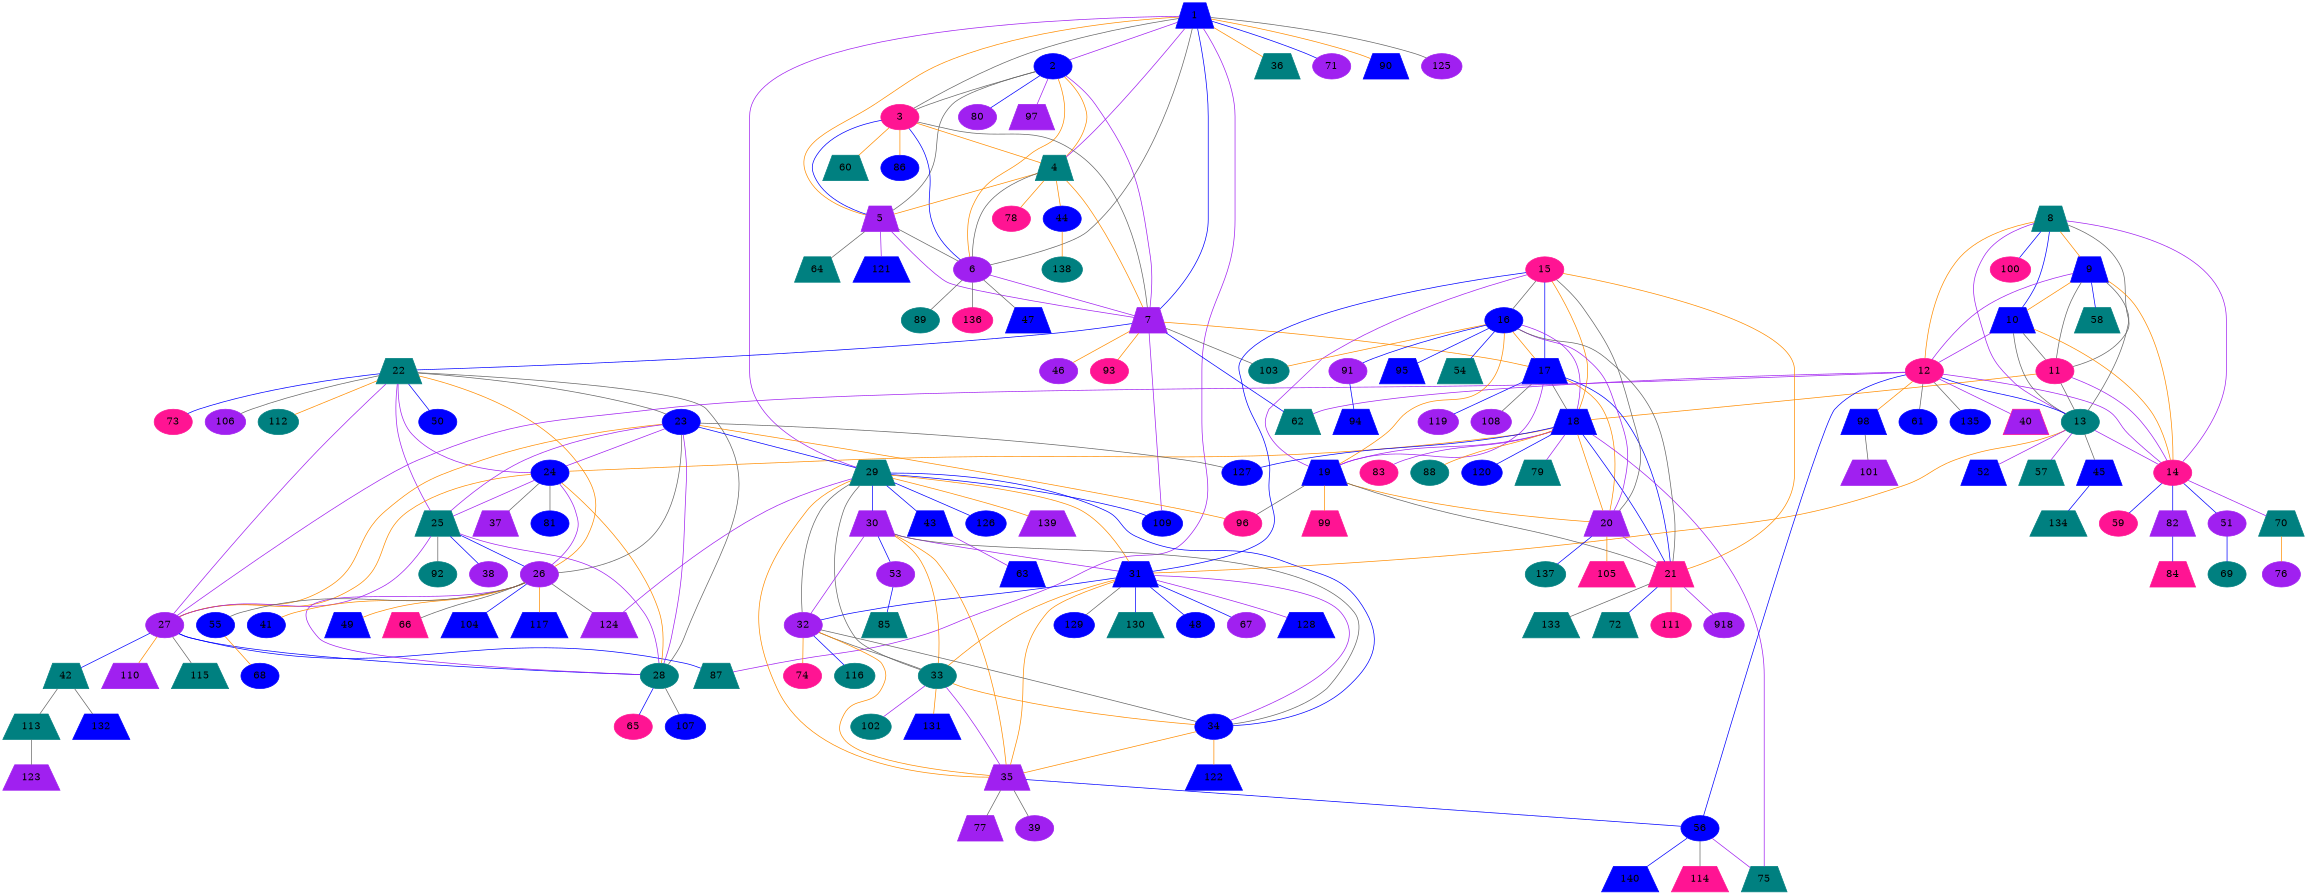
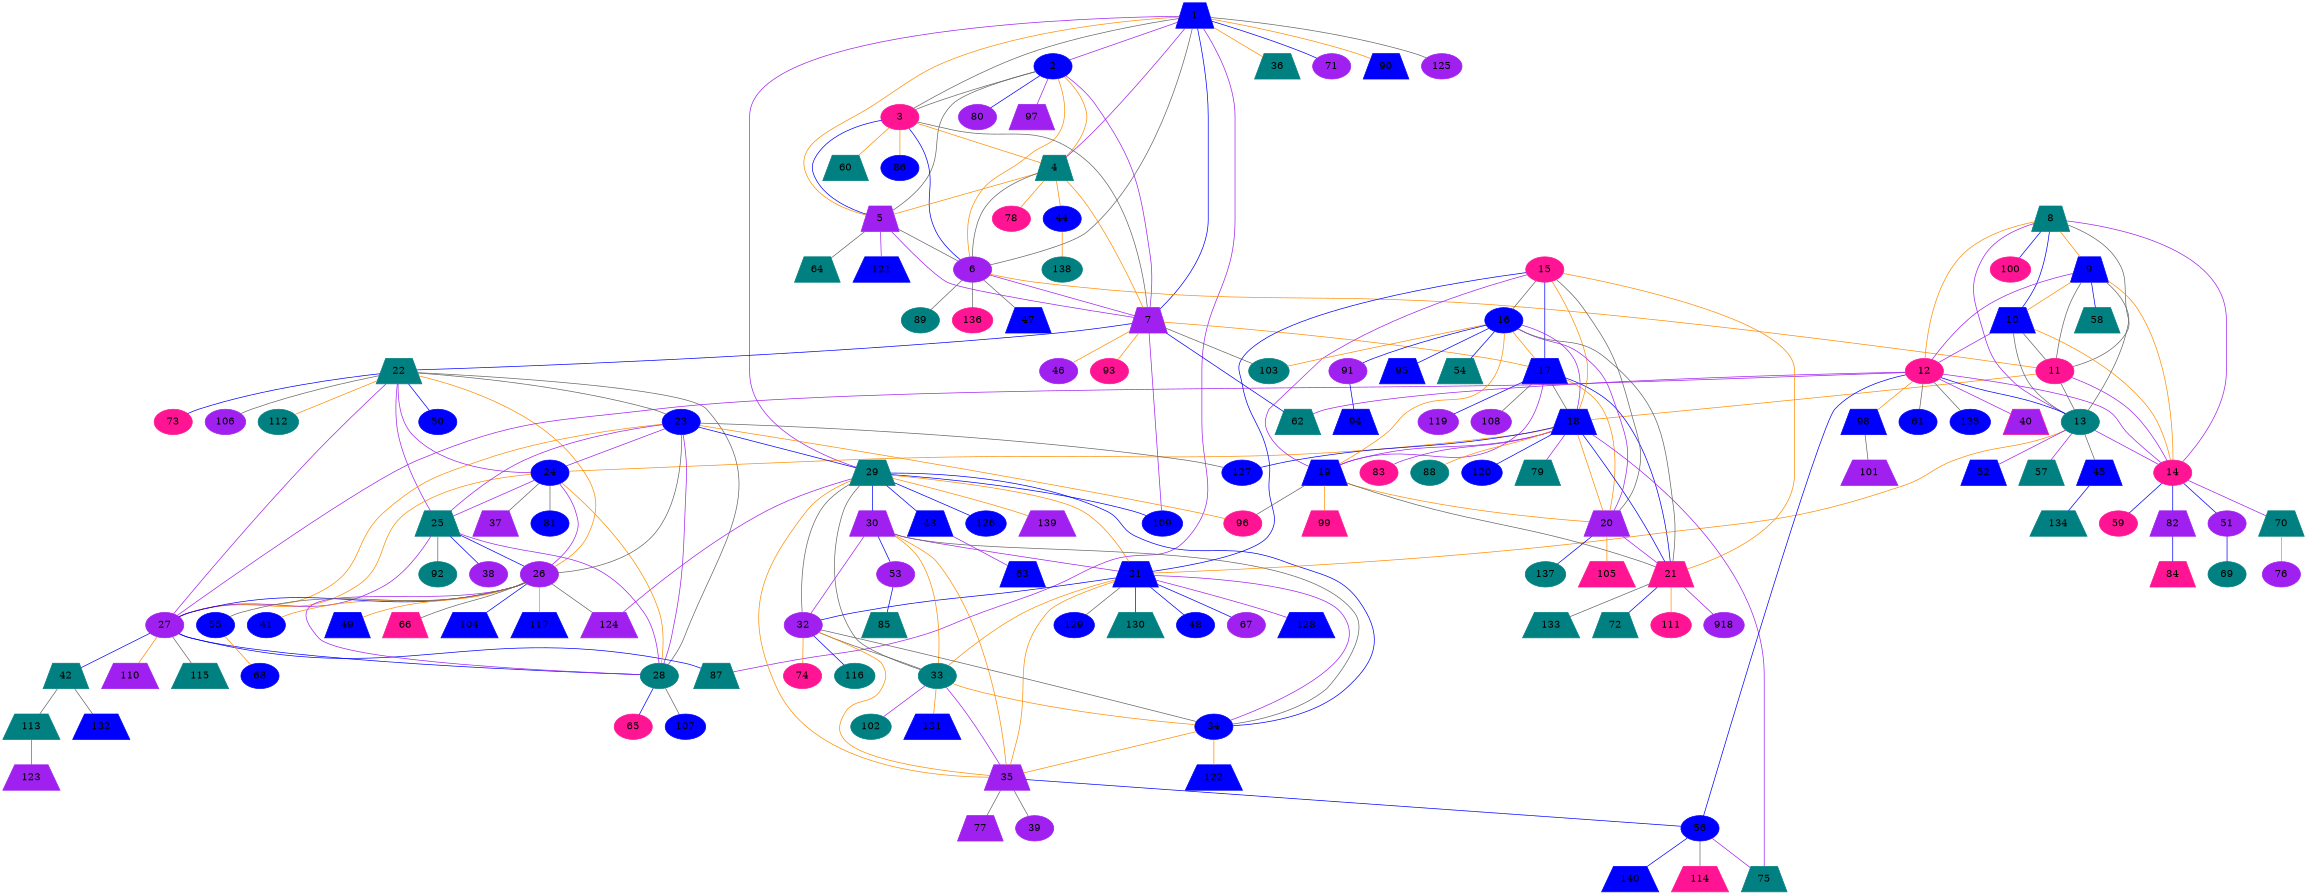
none -> (1488, 305)
none -> (291, 598)
